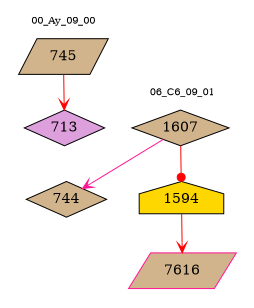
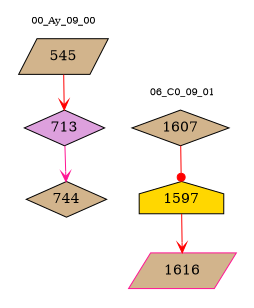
(63, 57) -> (63, 57)
(182, 93) -> (182, 93)
(129, 160) -> (65, 159)
(181, 199) -> (181, 199)
(182, 271) -> (182, 271)
